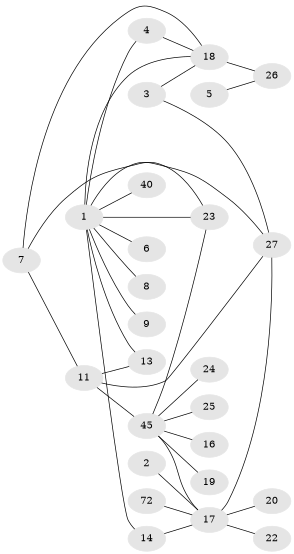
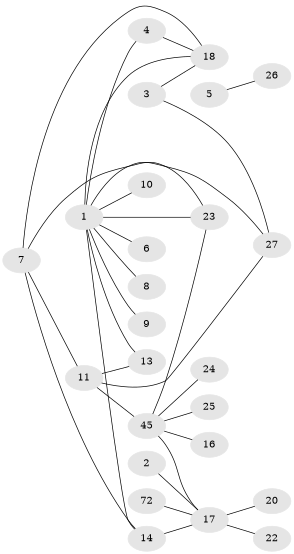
(241, 67) -> none
(147, 185) -> (147, 185)
(263, 388) -> none
none -> (68, 406)
(209, 482) -> none
